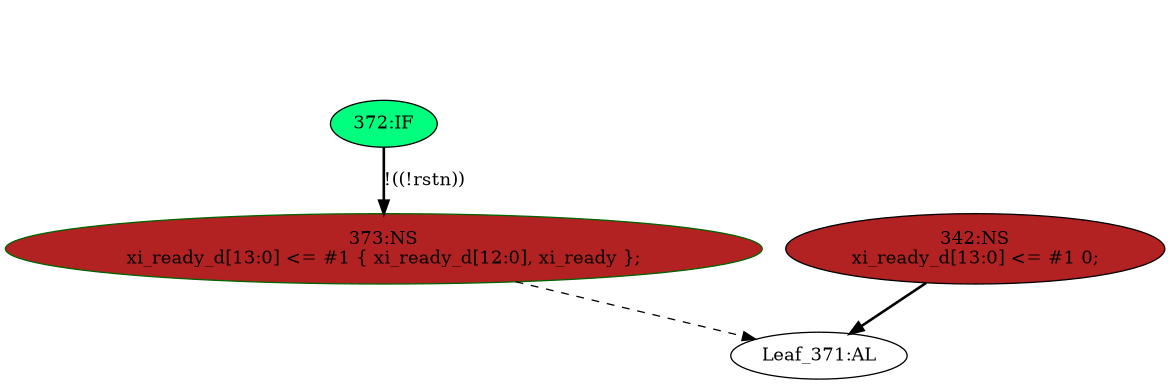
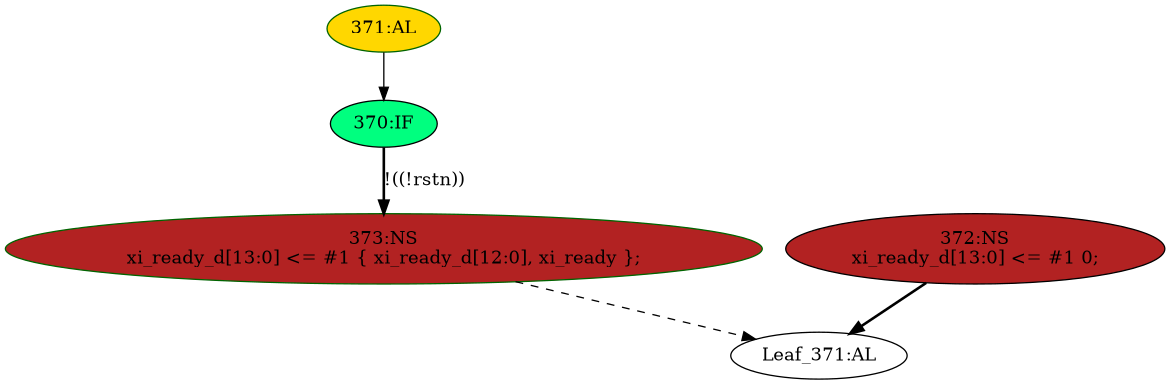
none -> (384, 29)
(384, 124) -> (384, 124)
(975, 249) -> (975, 249)
